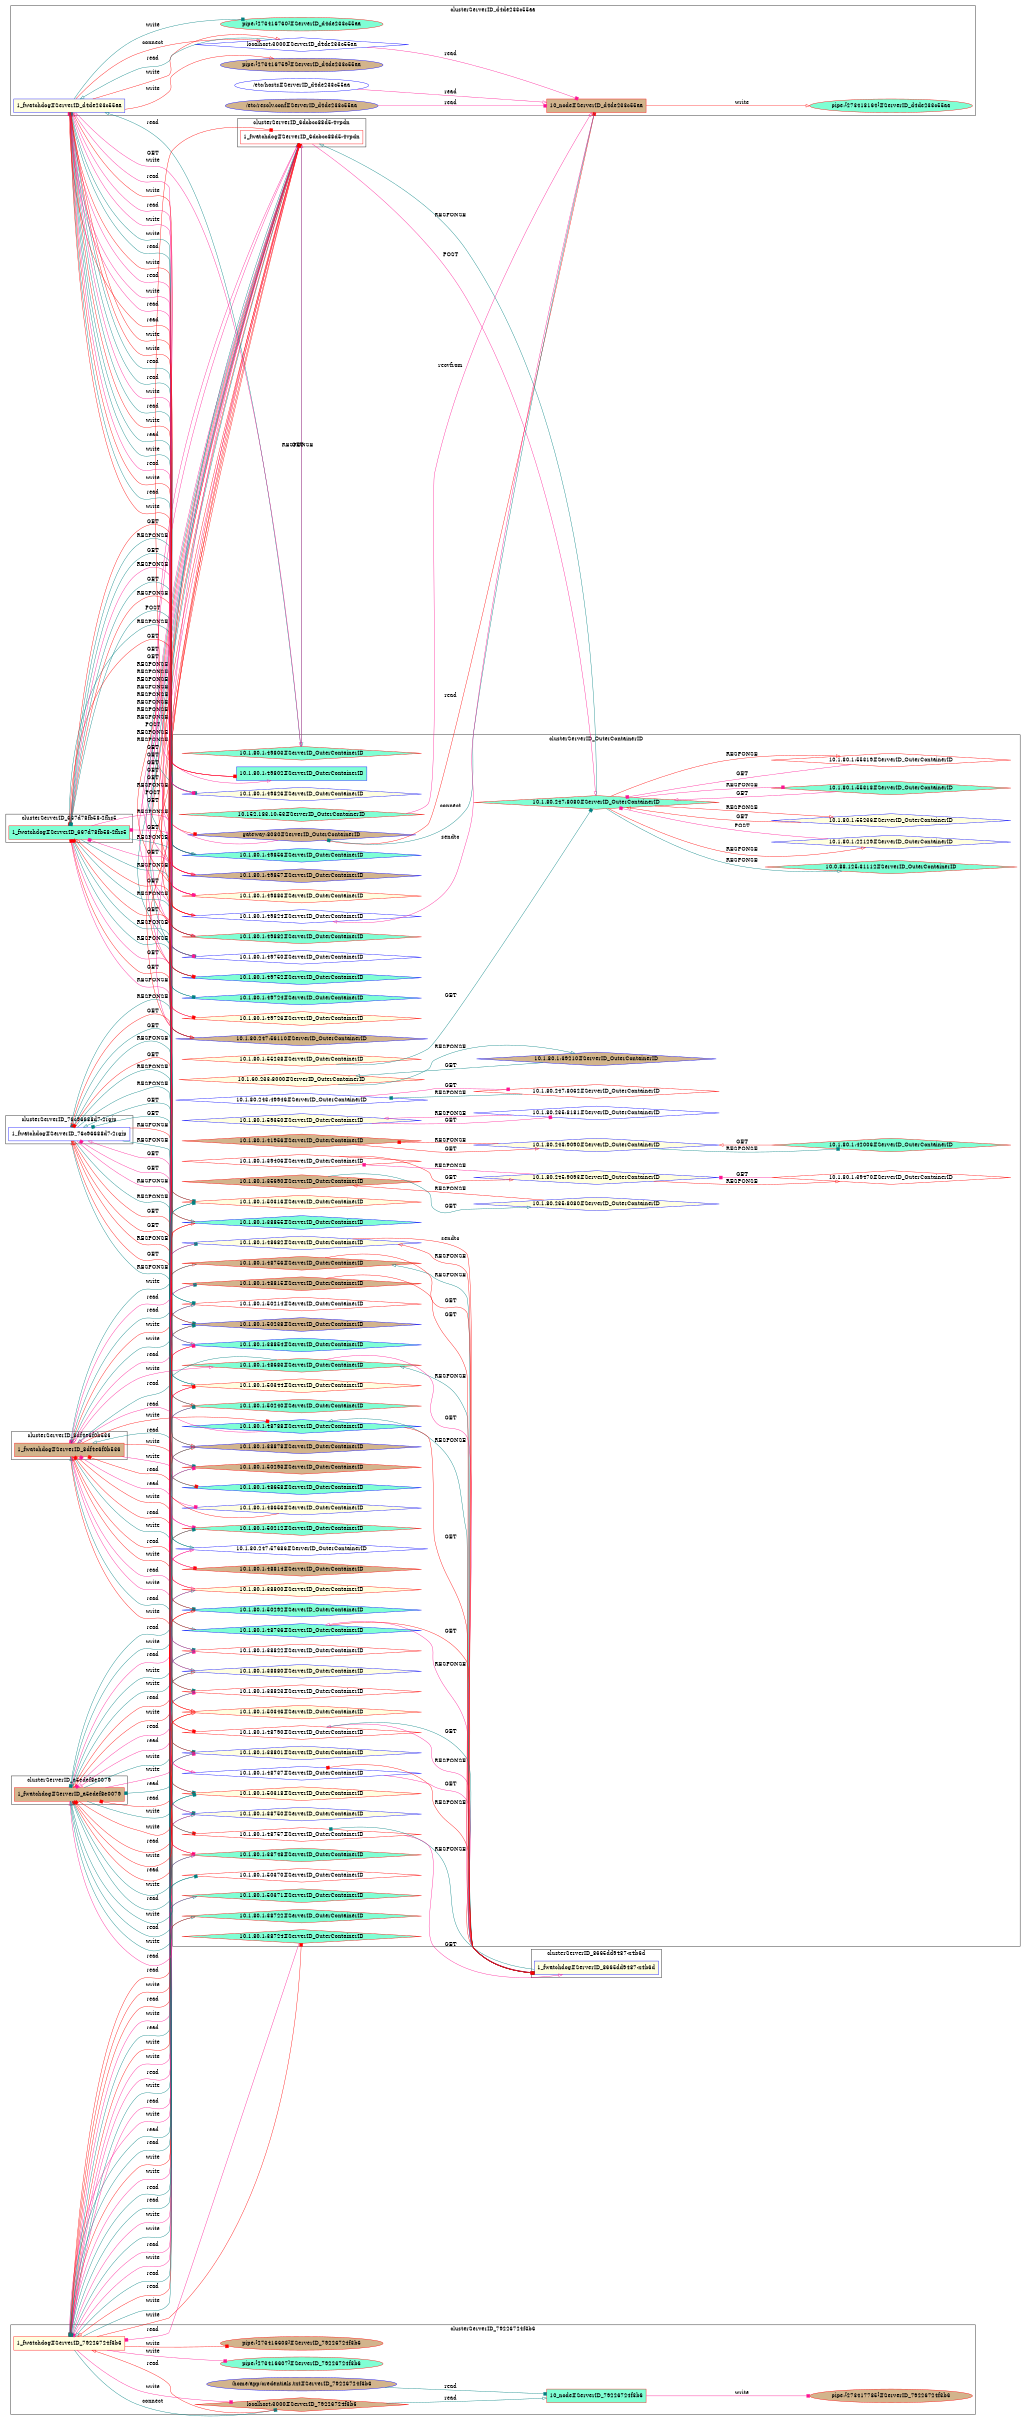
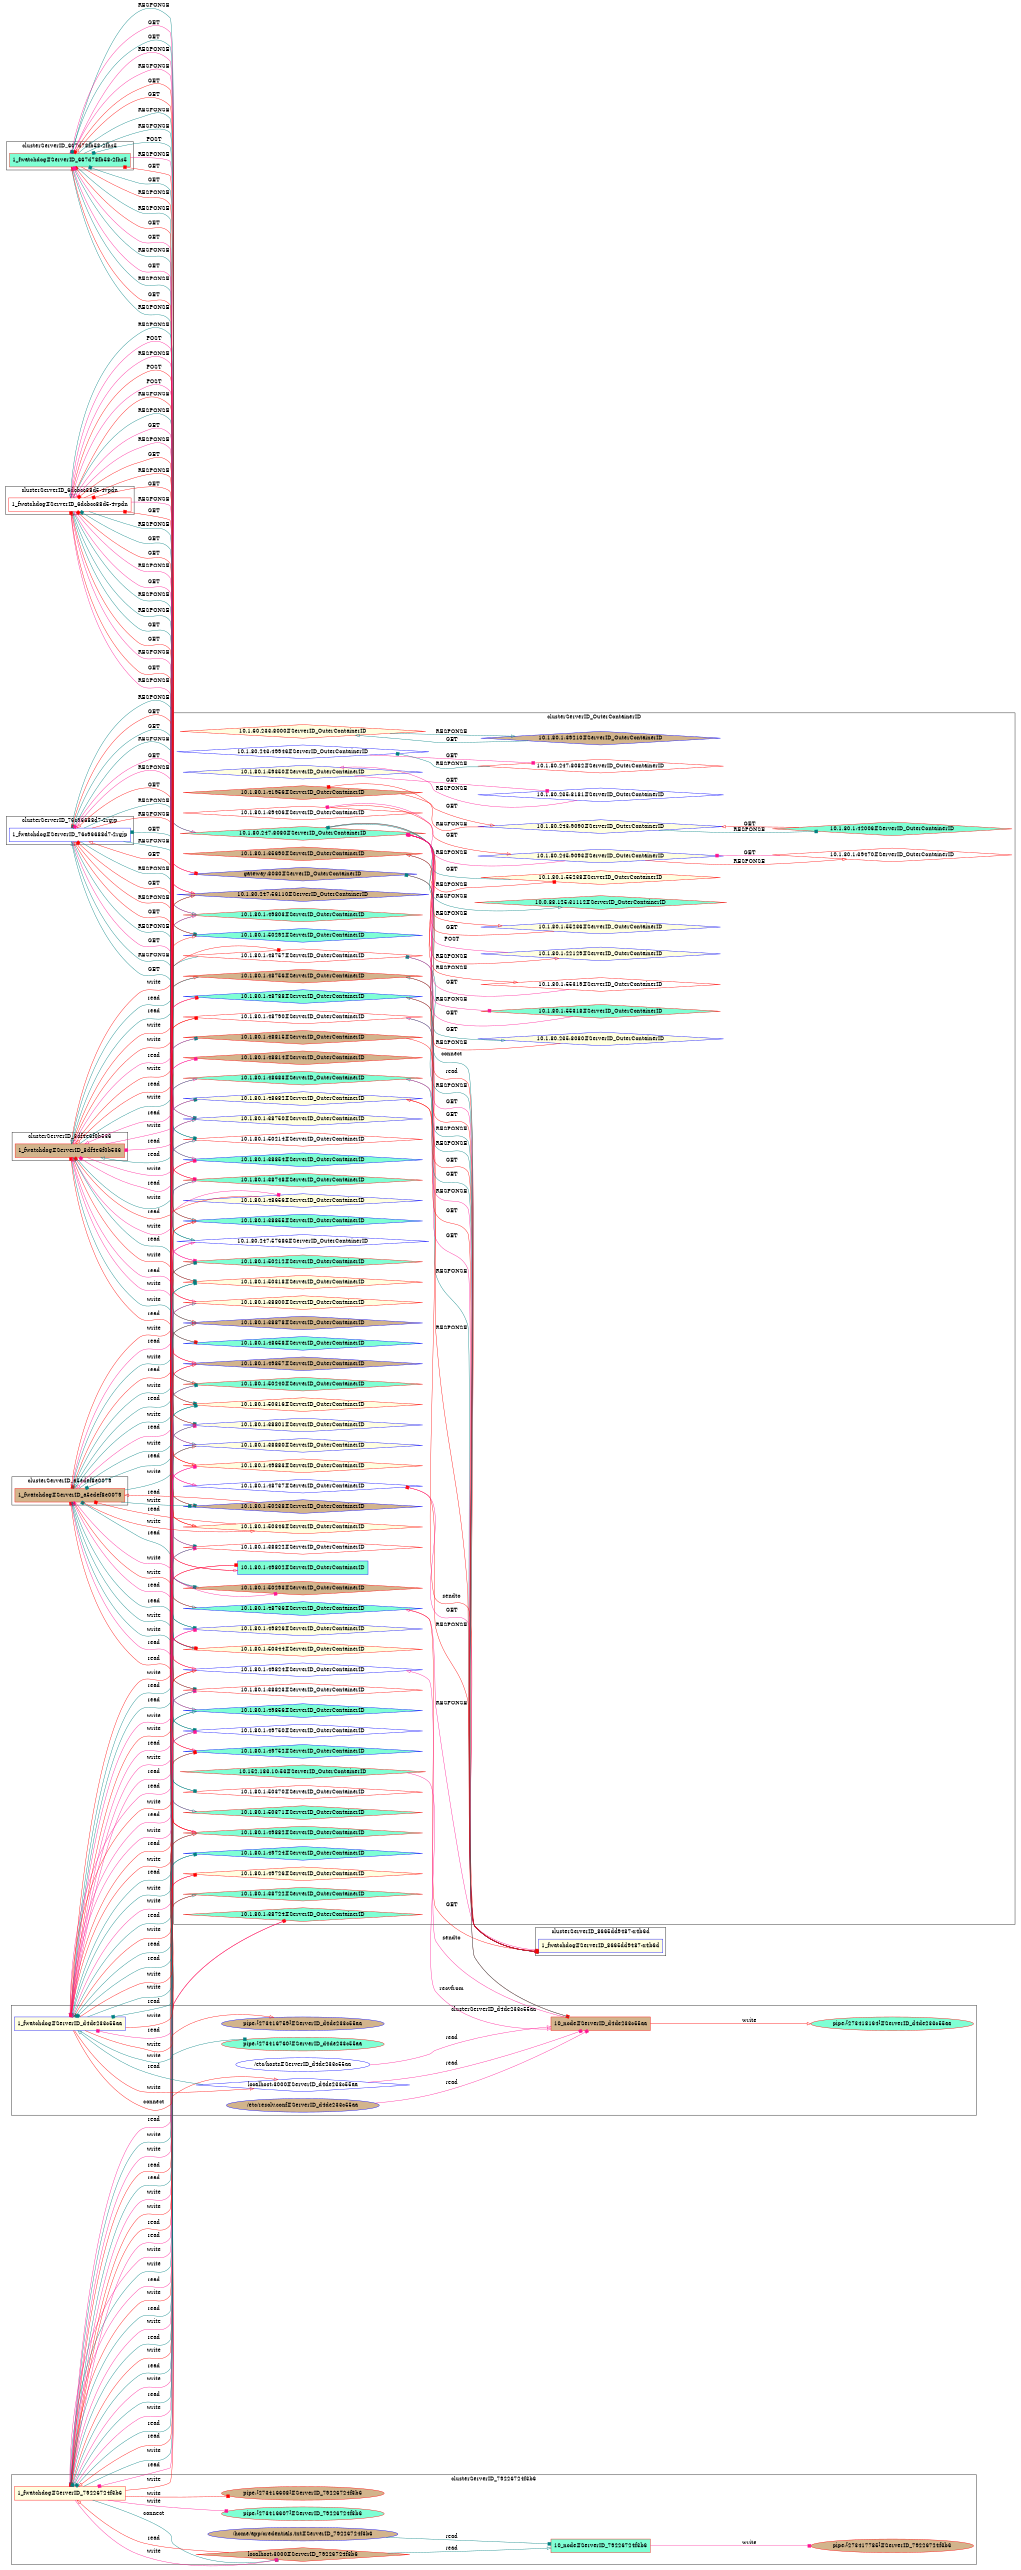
none -> (437, 889)
(596, 1091) -> (601, 766)
(153, 1502) -> (164, 1131)
(167, 1846) -> (157, 1664)
